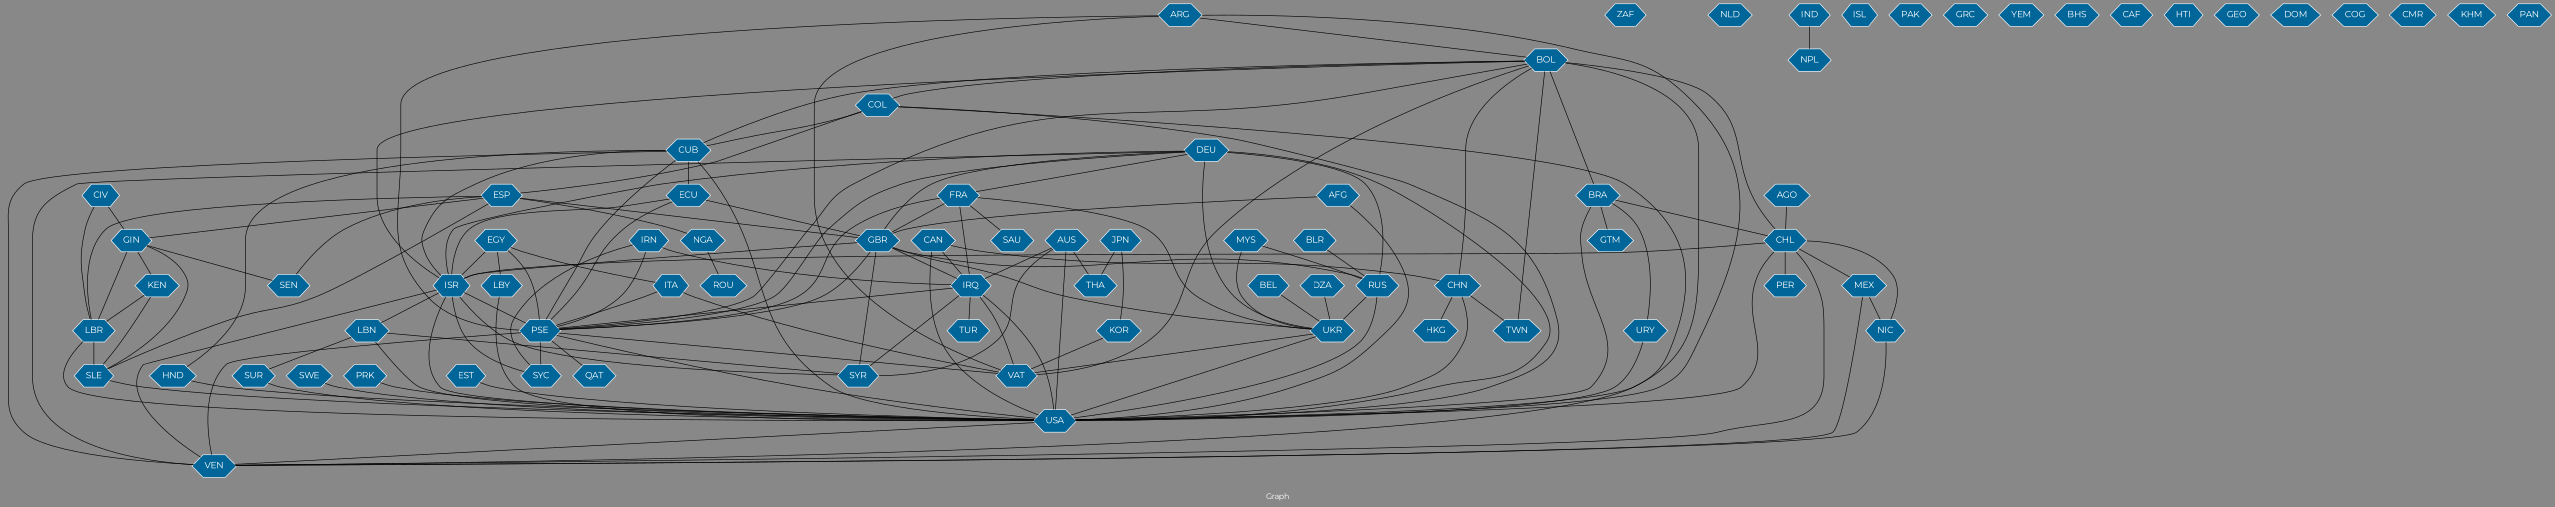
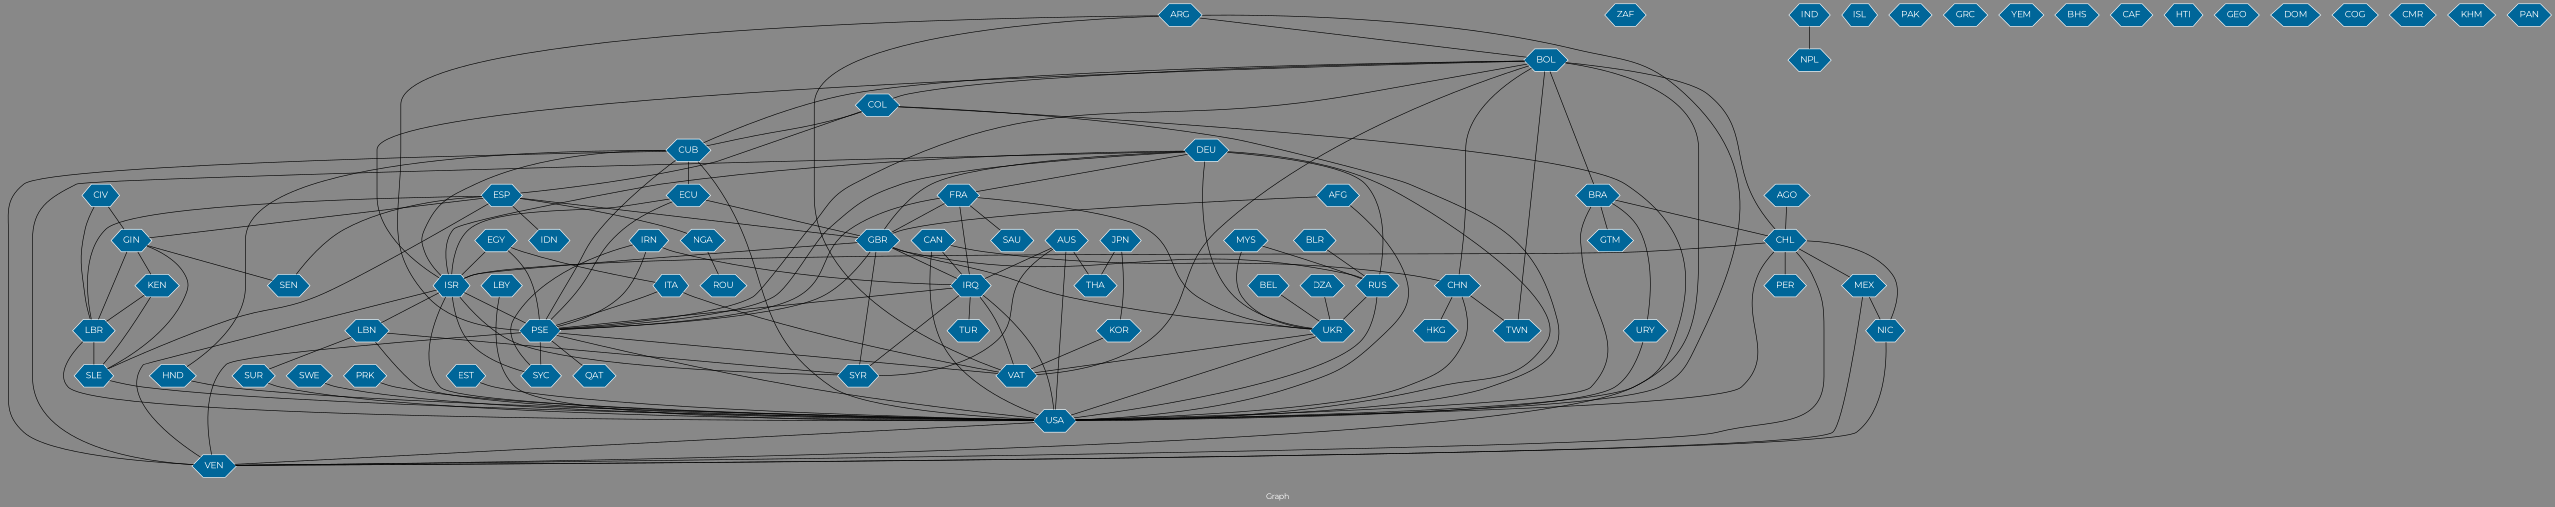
(1730, 15) -> none
none -> (549, 241)
(499, 263) -> none
